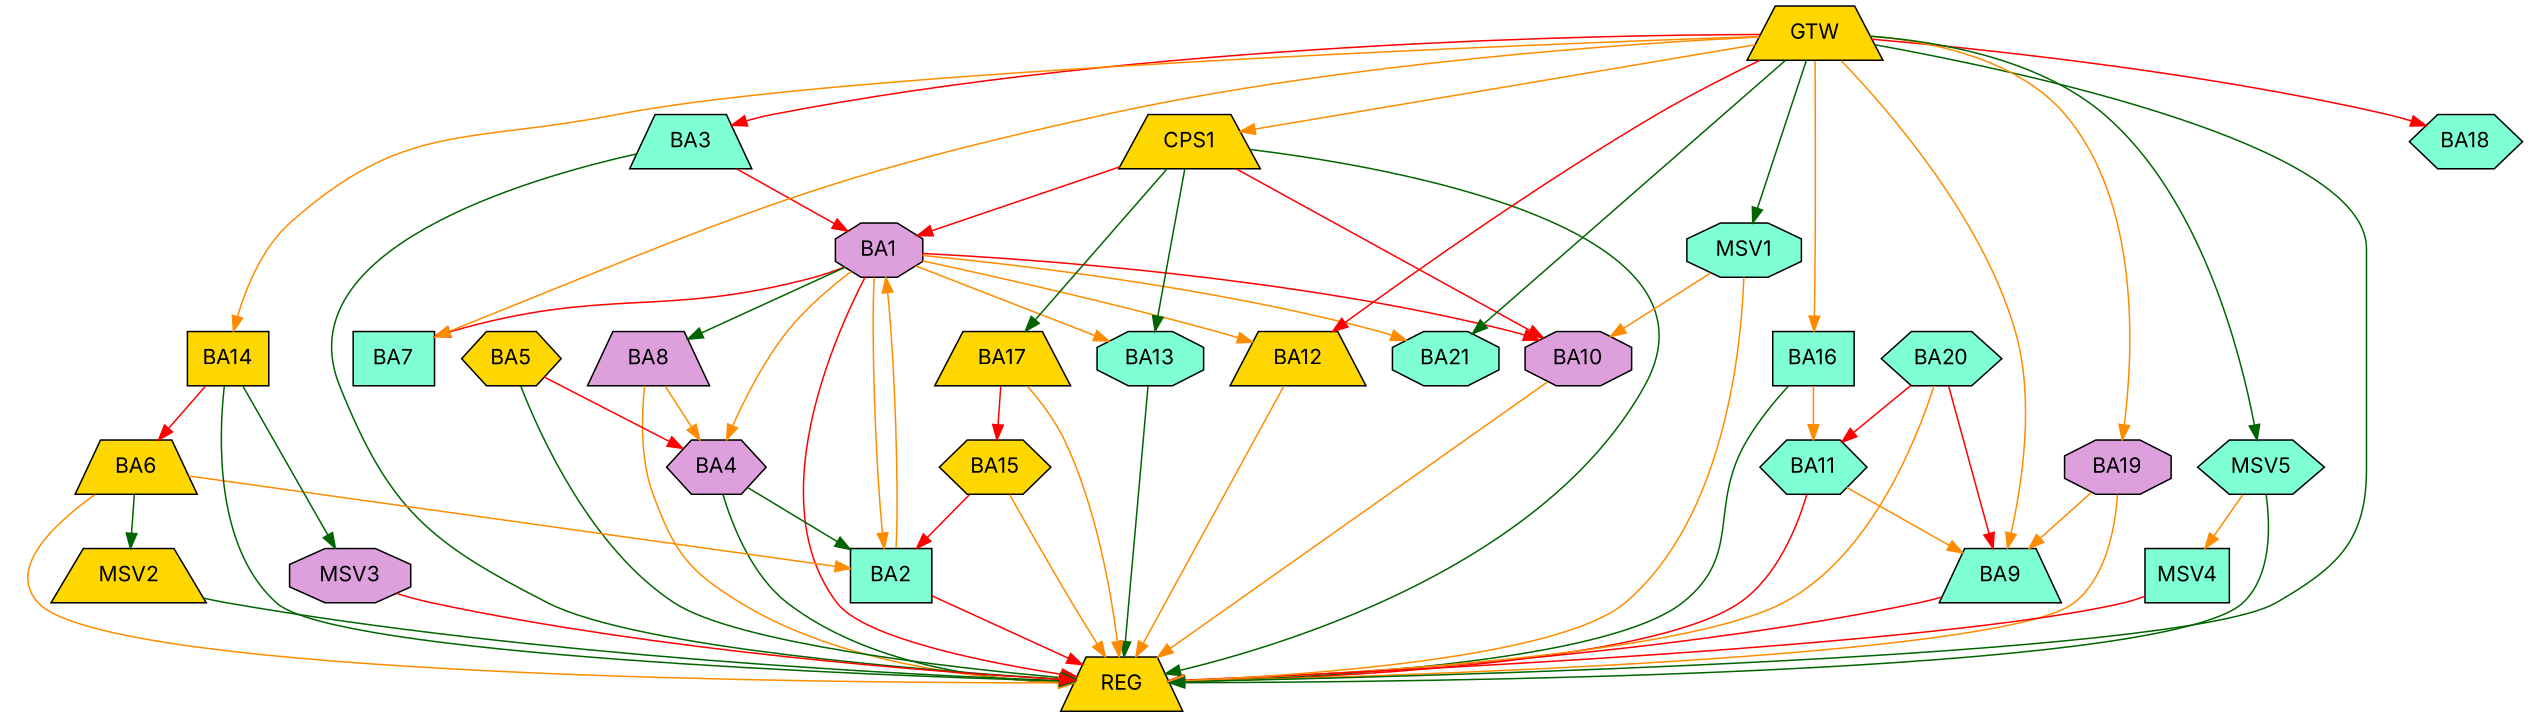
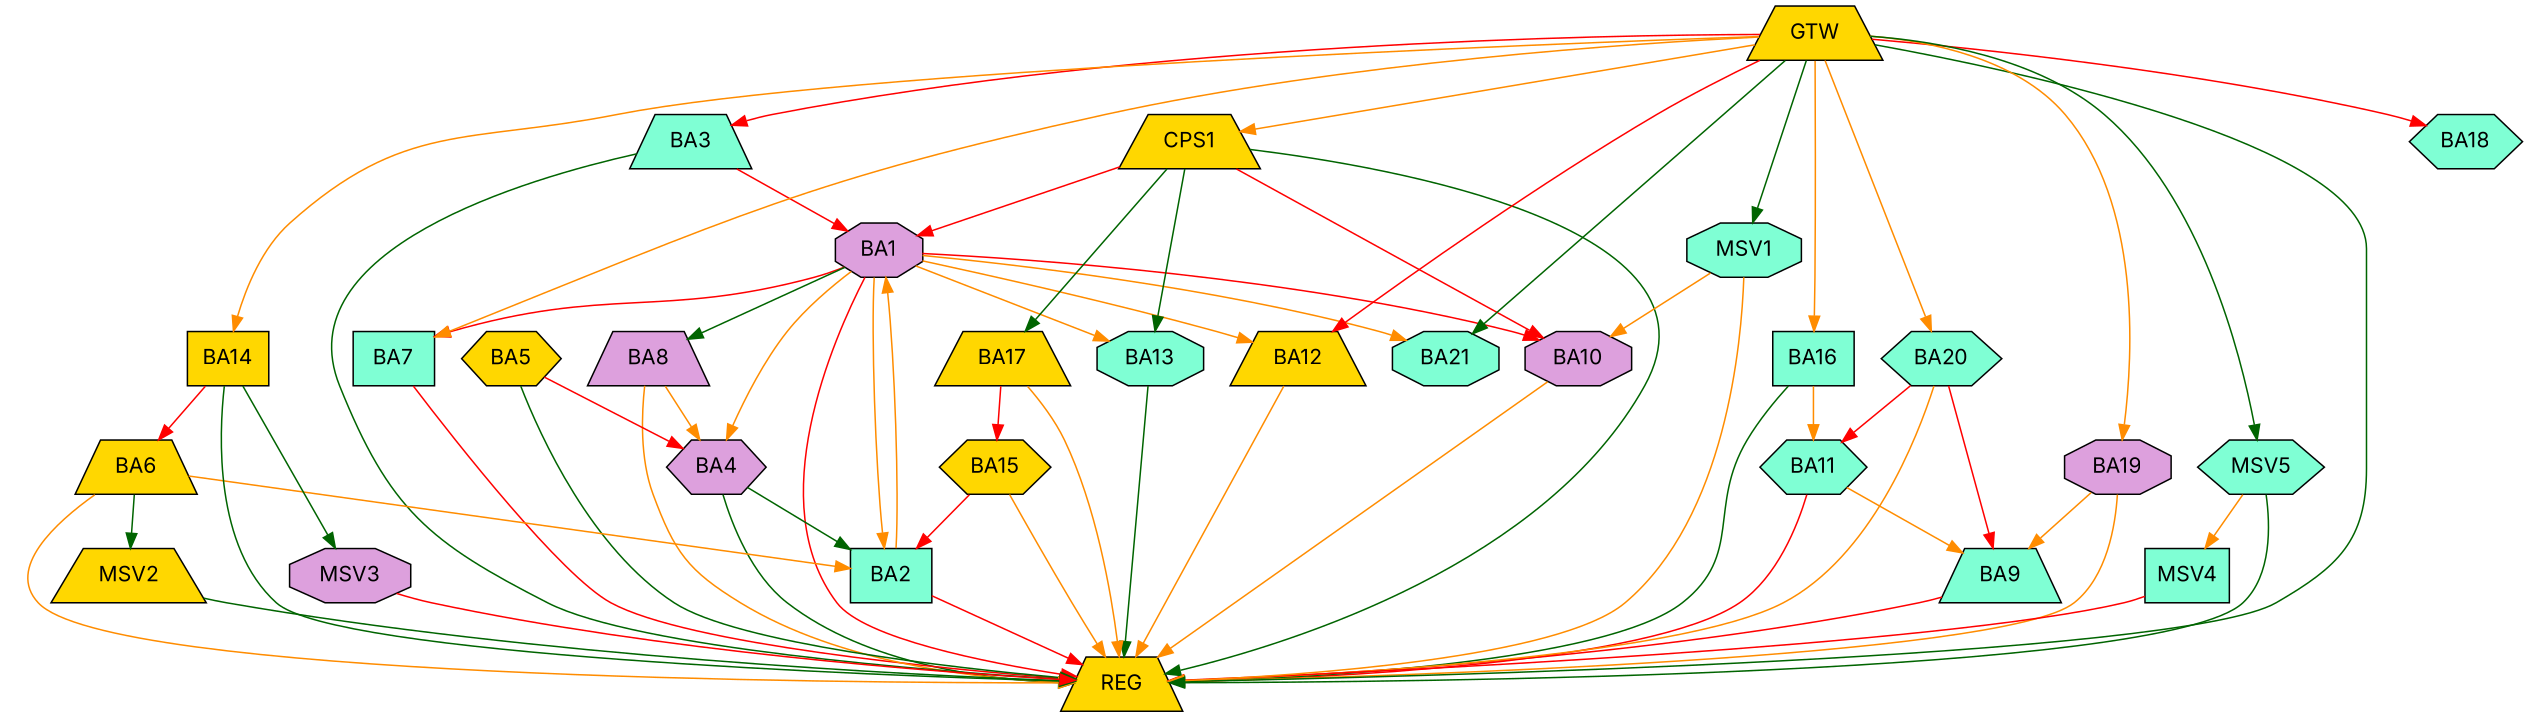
(1994, 275) -> (1875, 189)
none -> (688, 628)
